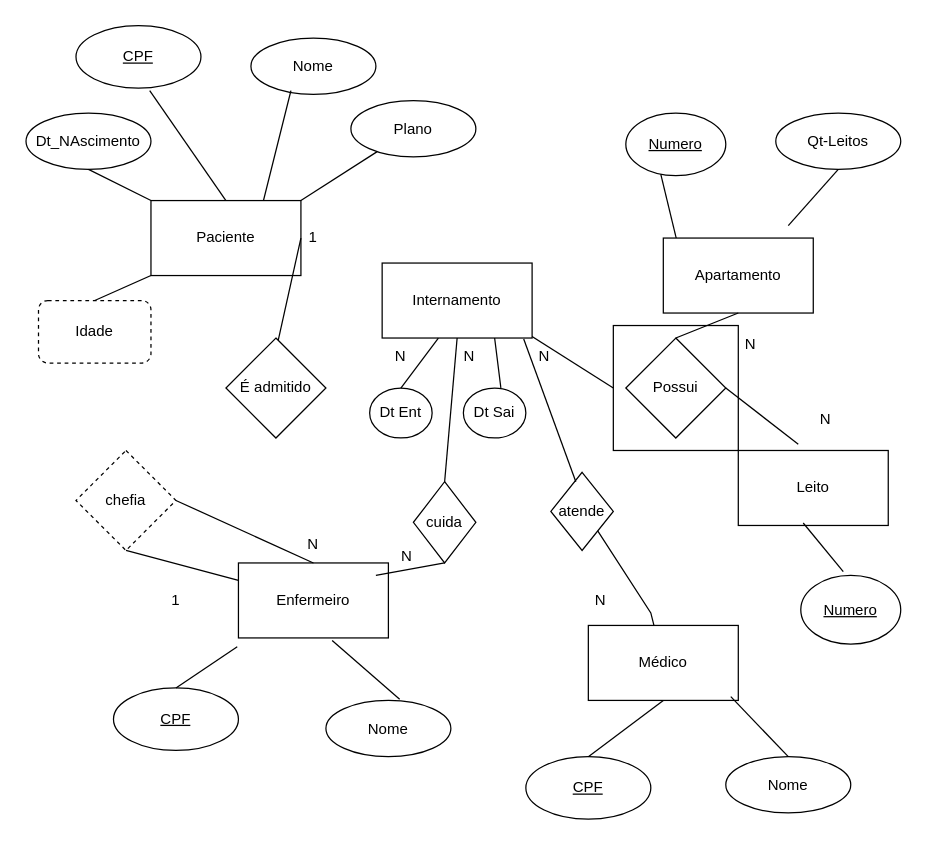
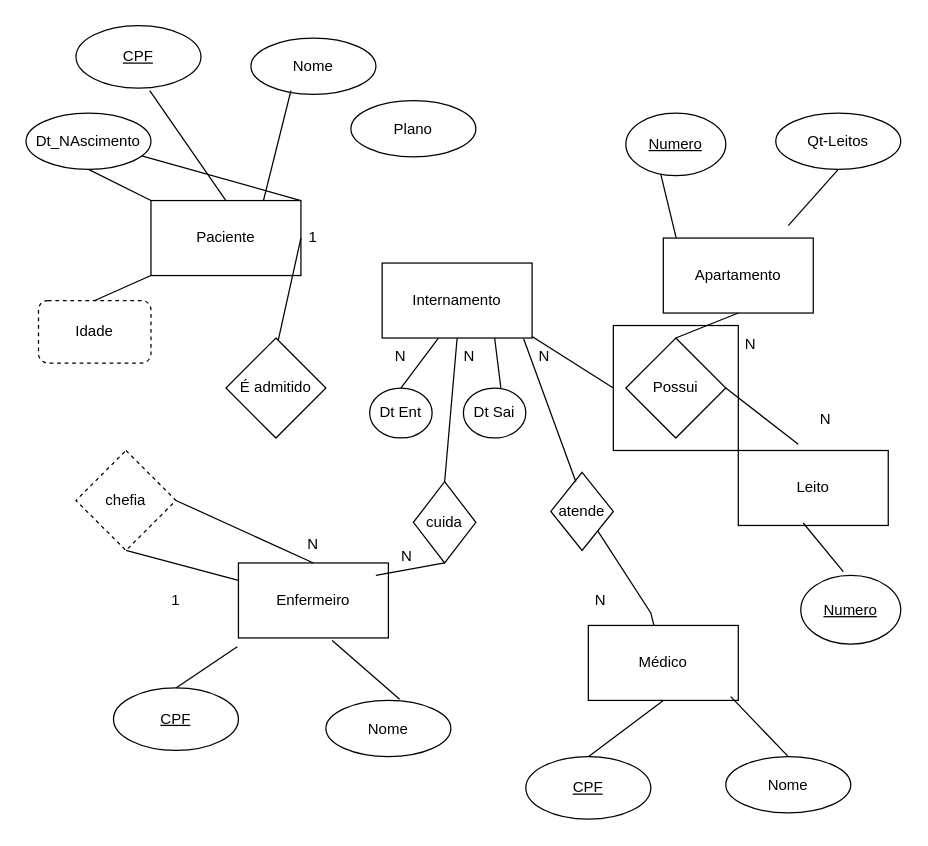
(339, 176) -> (221, 178)
